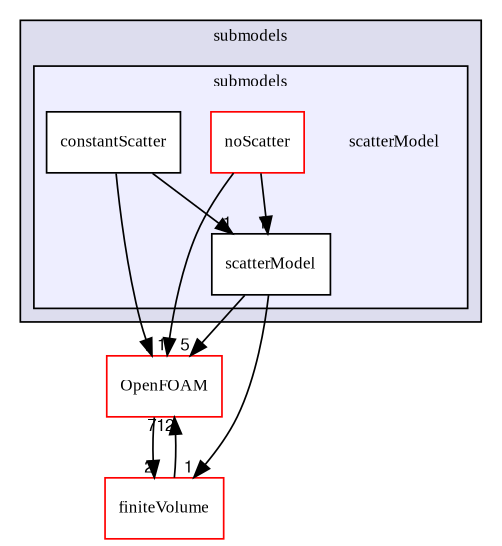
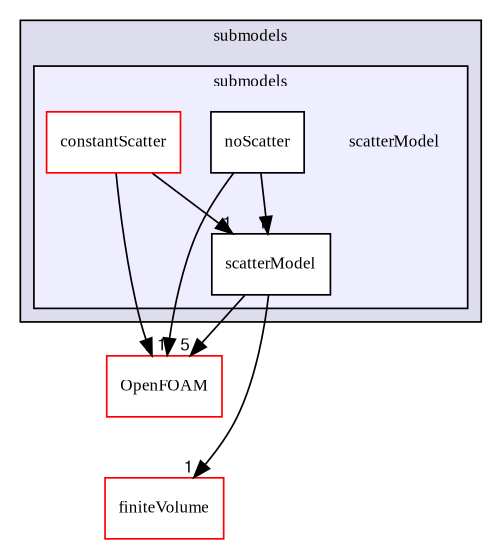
(114, 142) -> (114, 142)
(258, 142) -> (258, 142)
(153, 439) -> none
(176, 456) -> none
